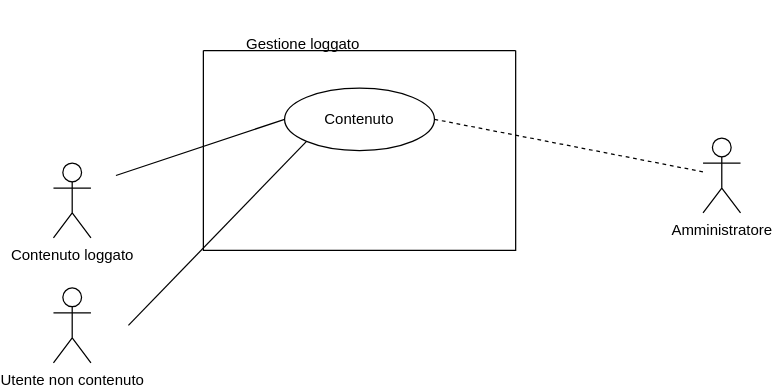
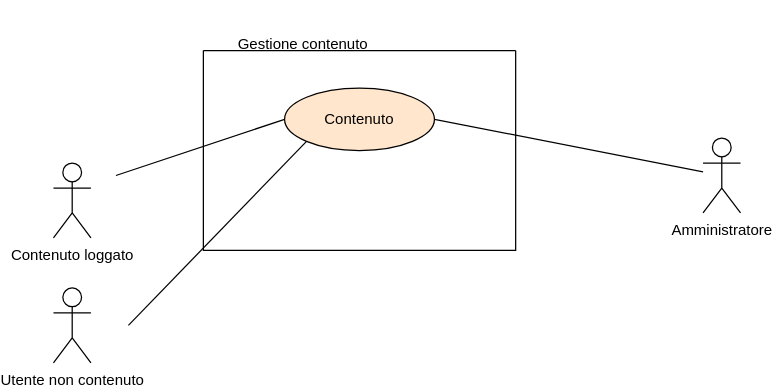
(303, 44) -> (303, 44)
(359, 119) -> (359, 119)
(568, 146) -> (568, 146)
